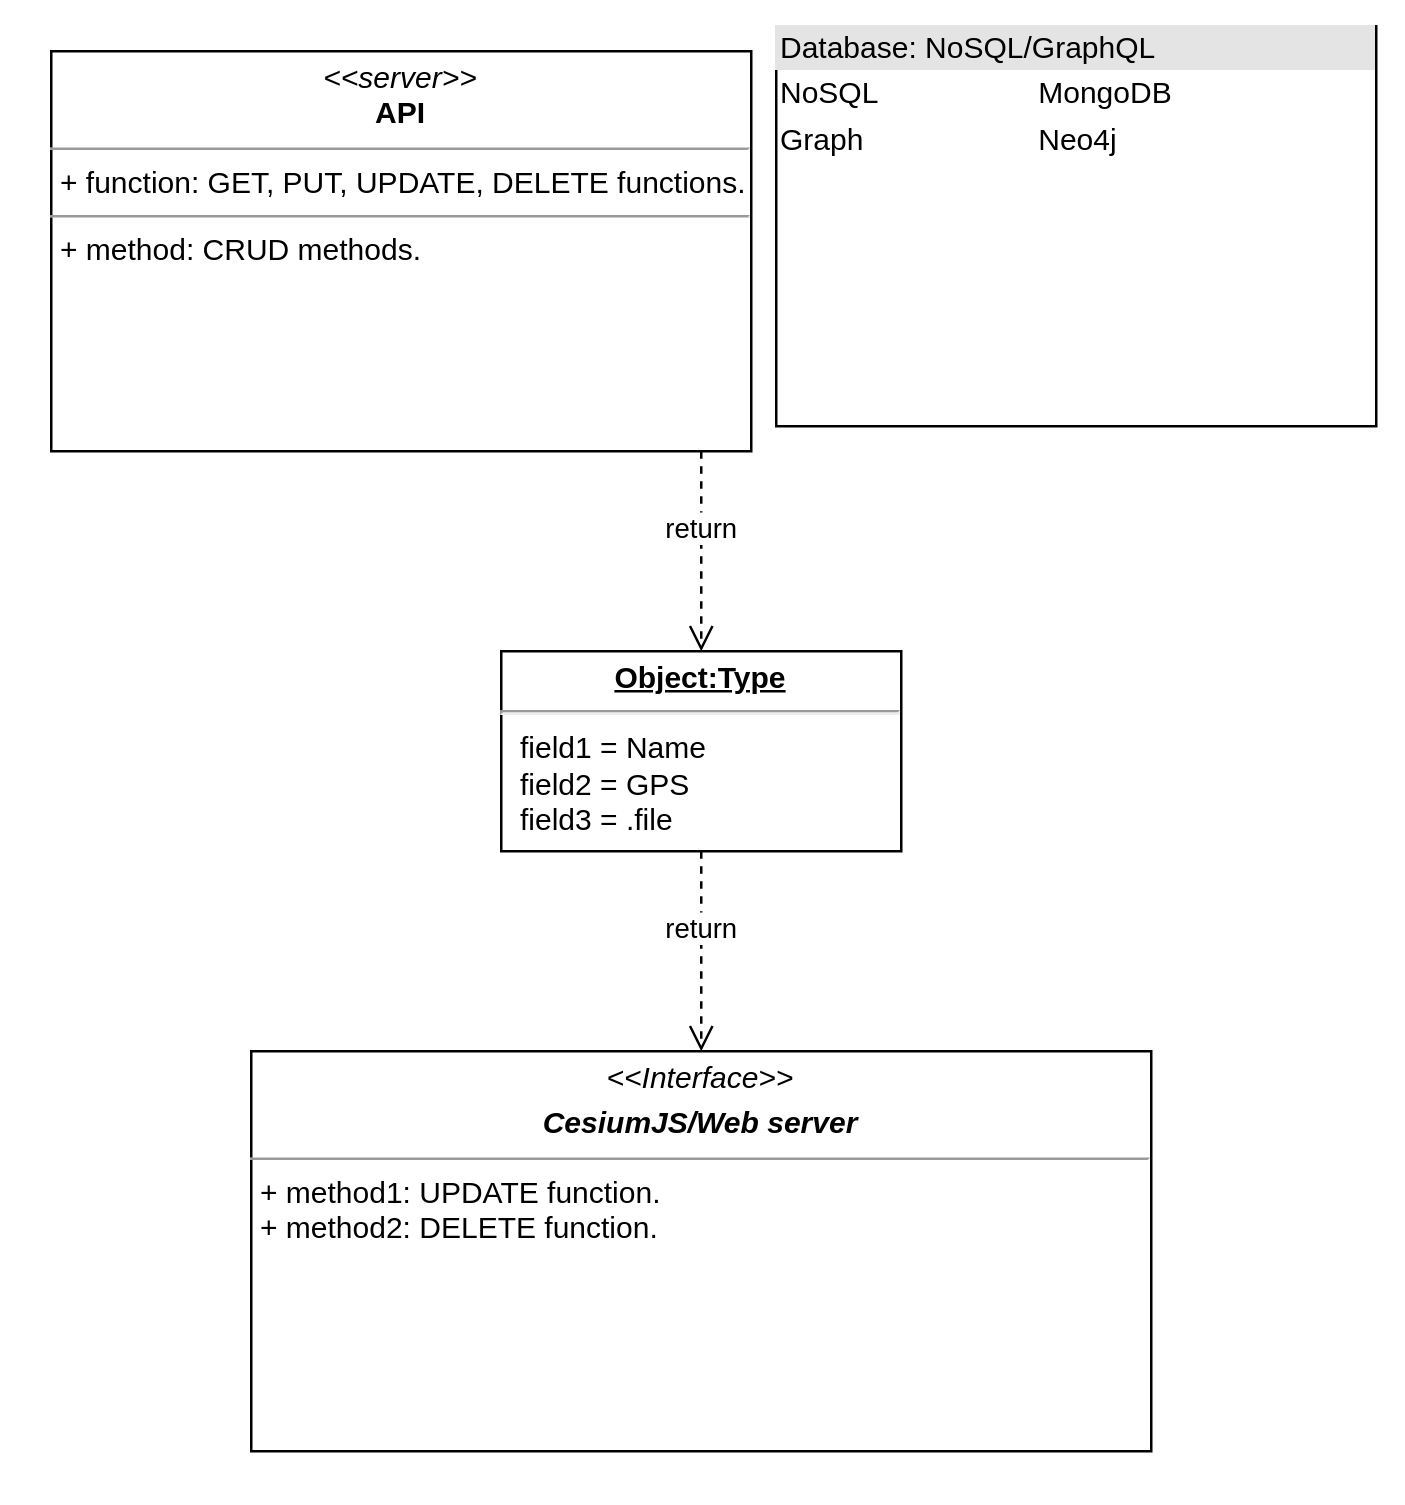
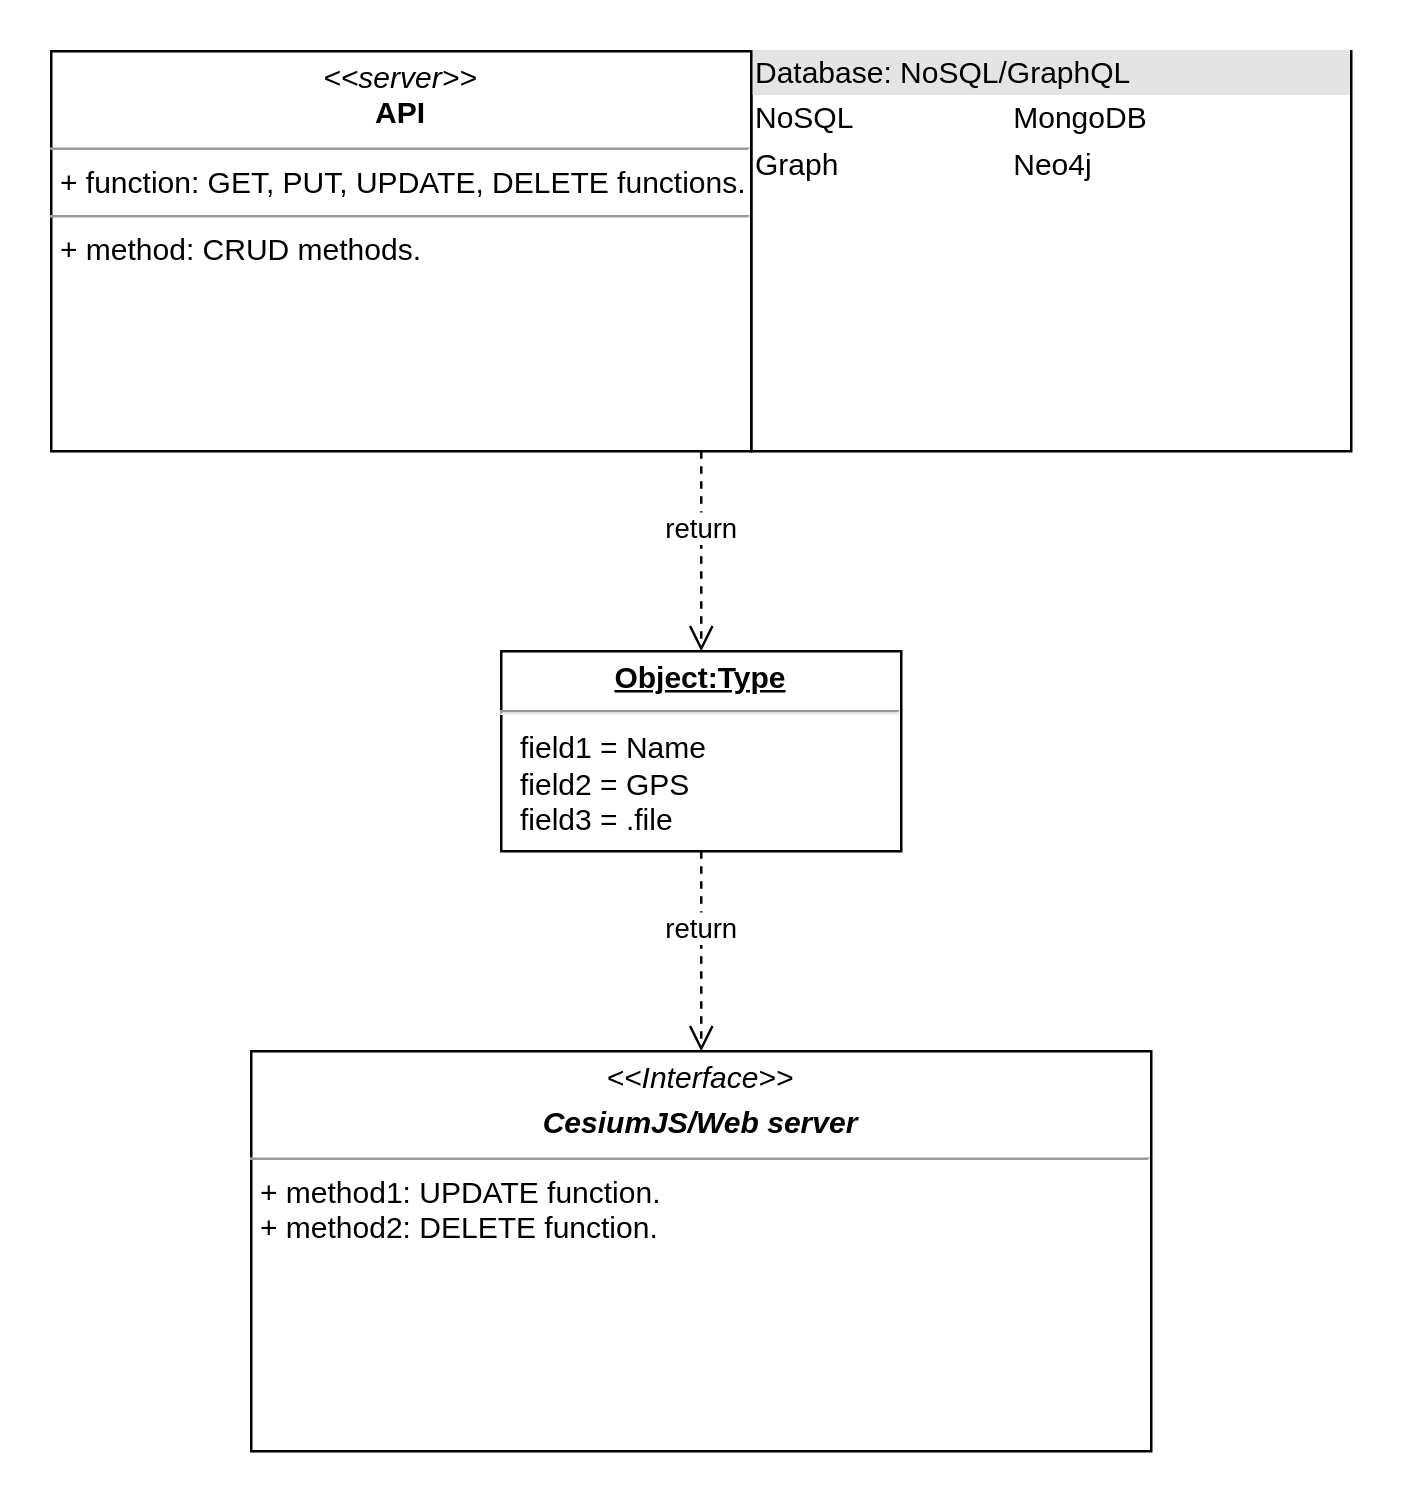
(1076, 226) -> (1051, 251)
